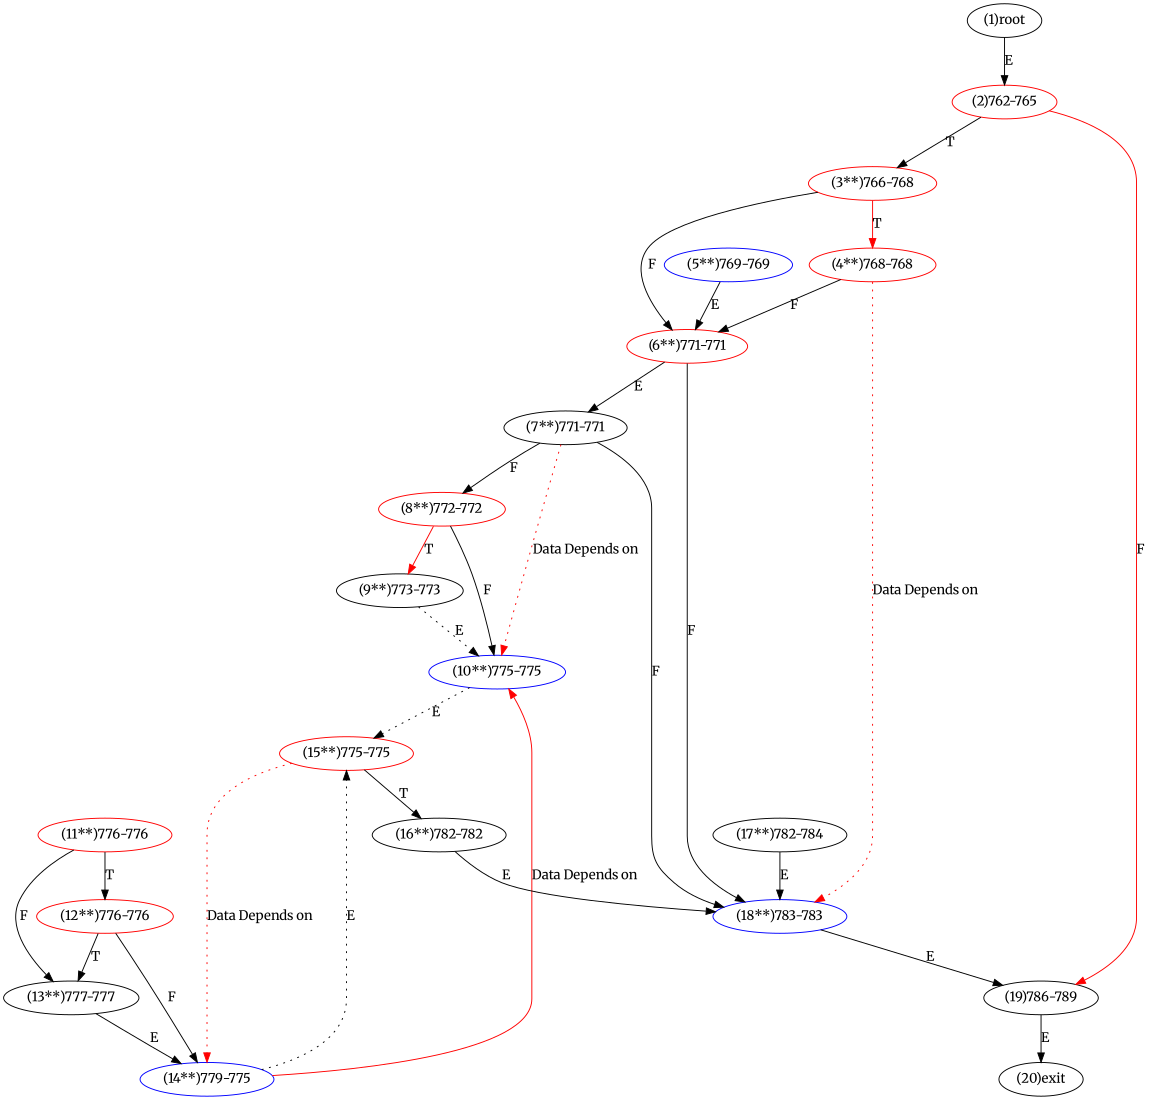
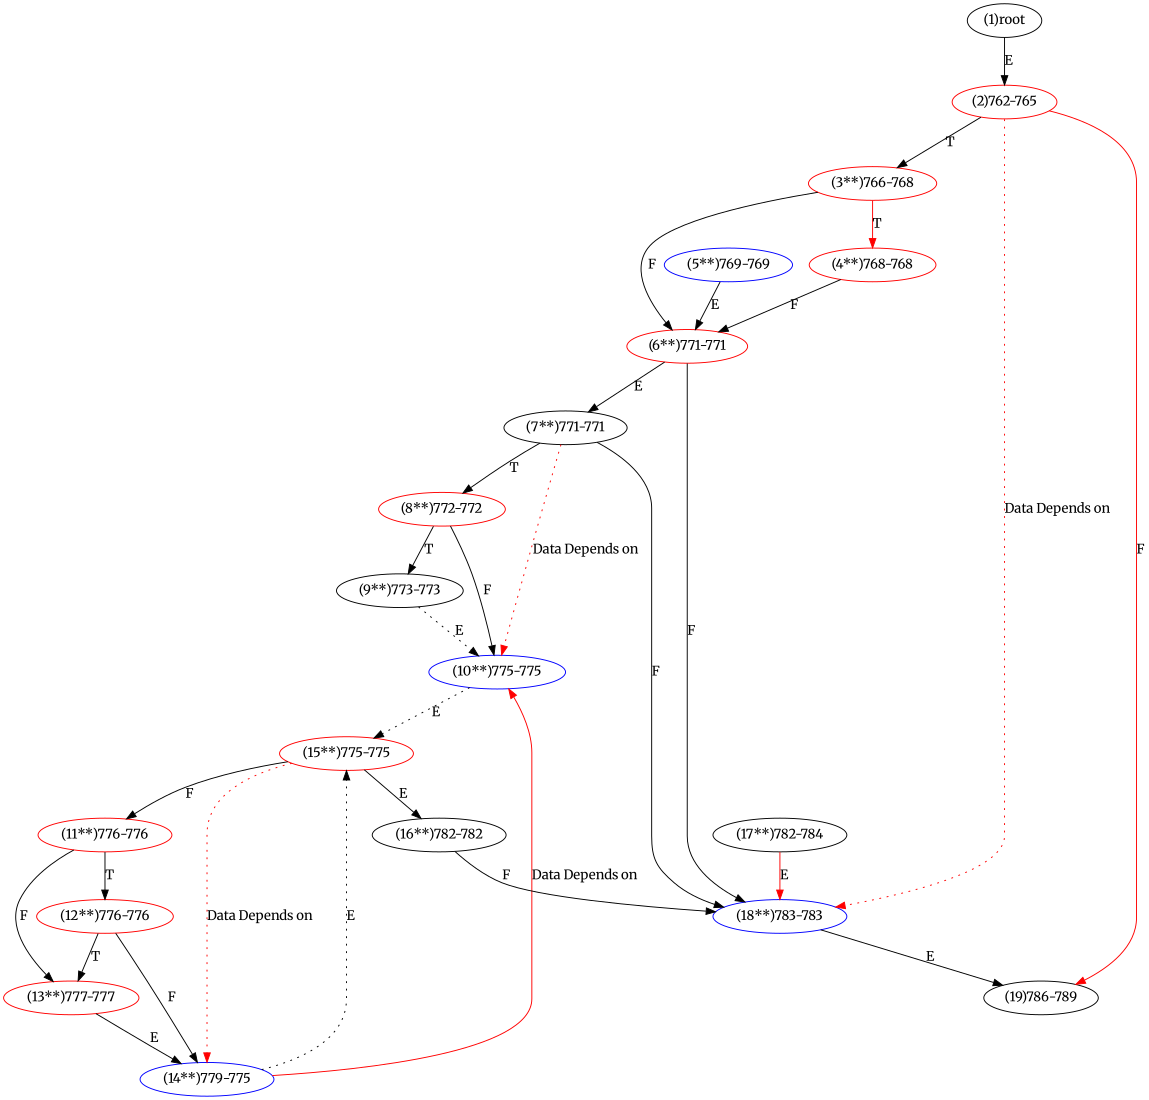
(514, 469) -> (514, 469)
(423, 546) -> (423, 546)
(873, 600) -> (1005, 568)
none -> (208, 780)
(404, 794) -> (404, 794)
(780, 871) -> (780, 871)
(507, 876) -> (507, 876)
(71, 998) -> (71, 998)
(1041, 1079) -> none
